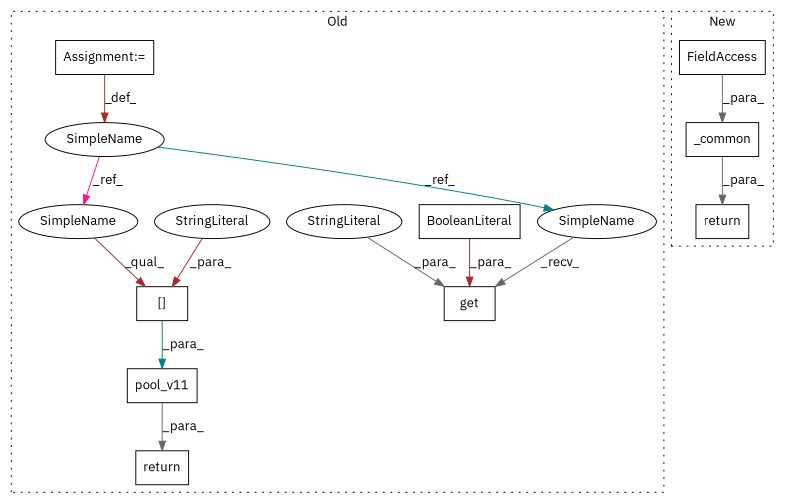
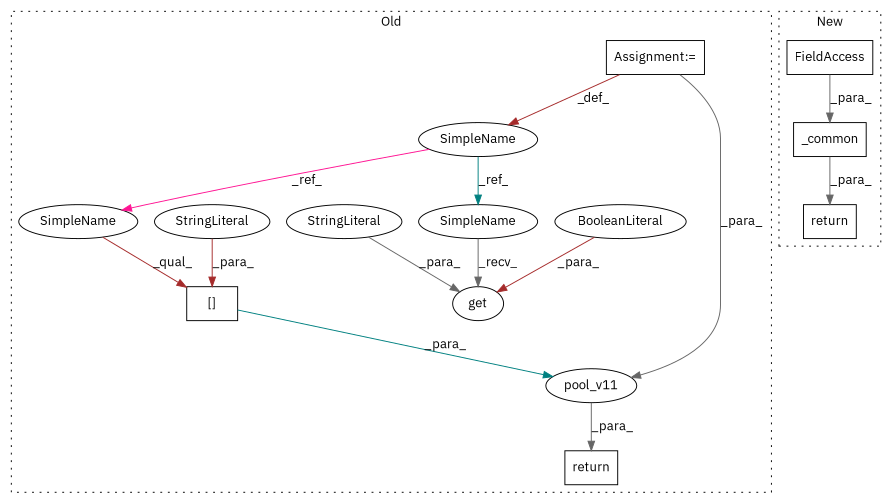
(470, 222) -> (621, 222)
none -> (720, 240)
(470, 304) -> (478, 304)
(162, 386) -> (591, 386)
